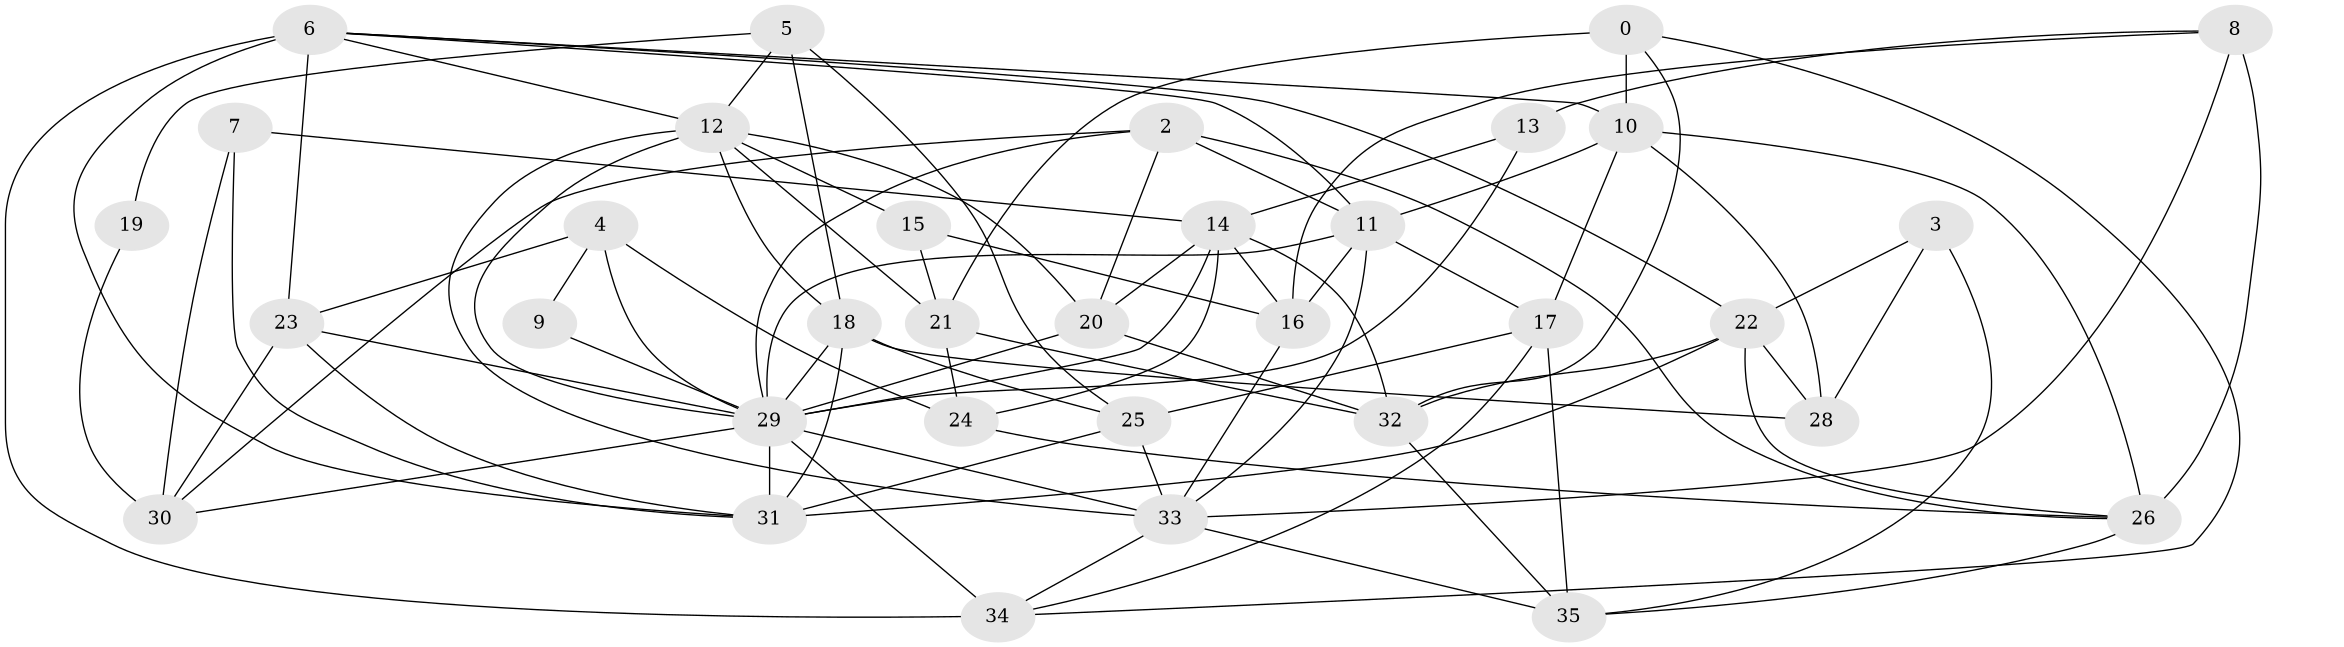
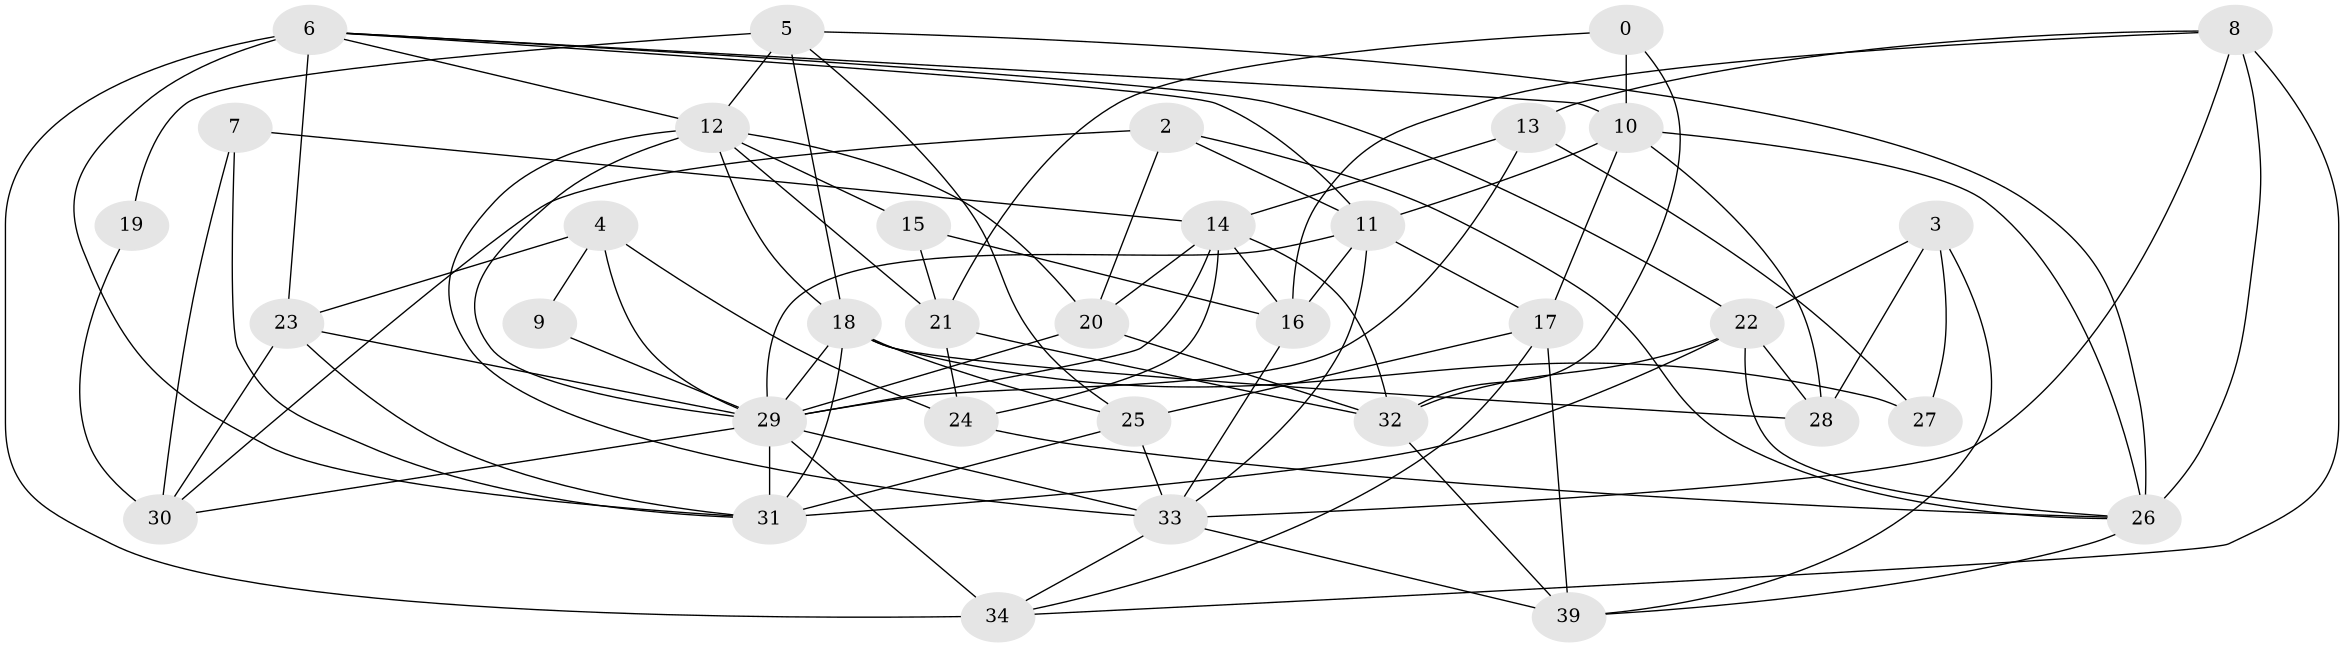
none -> (1522, 78)
(903, 183) -> none
none -> (1925, 422)
(2096, 557) -> (1917, 568)
(1569, 617) -> (1569, 617)
